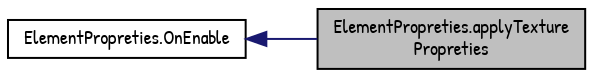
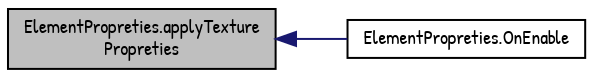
(292, 39) -> (322, 39)
